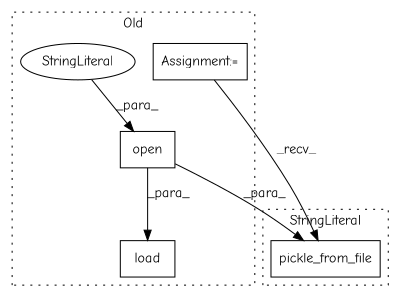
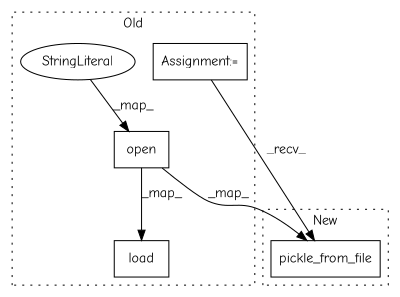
(138, 106) -> (133, 106)
(169, 194) -> (162, 194)
(265, 194) -> (229, 194)
(326, 221) -> (326, 221)
